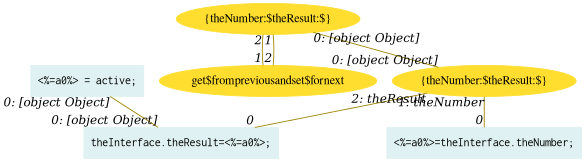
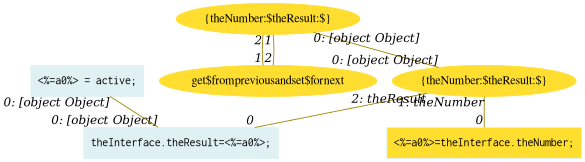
(484, 143) -> (484, 143)
